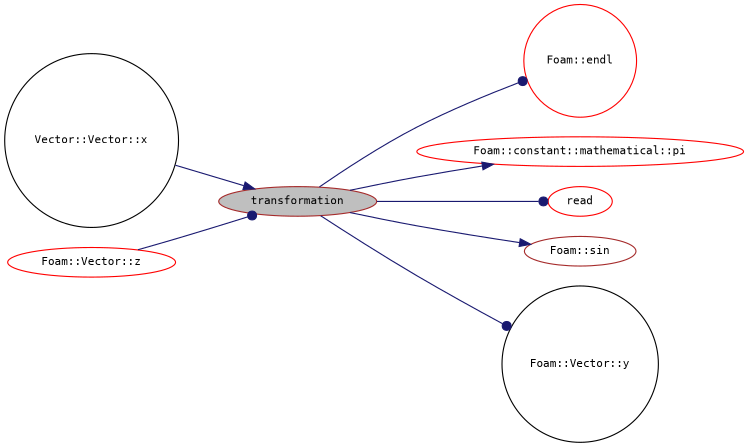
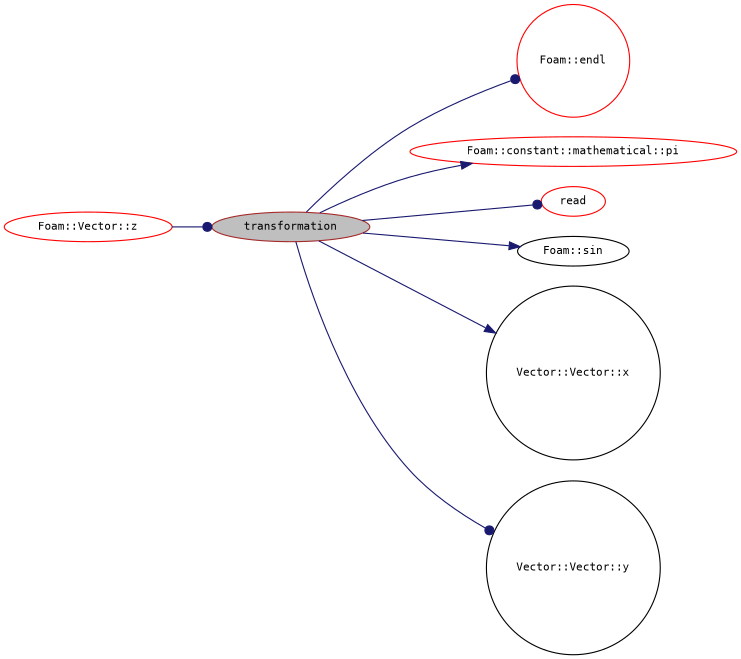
(210, 175) -> (402, 284)
(580, 251) -> (573, 251)
(580, 364) -> (573, 568)
